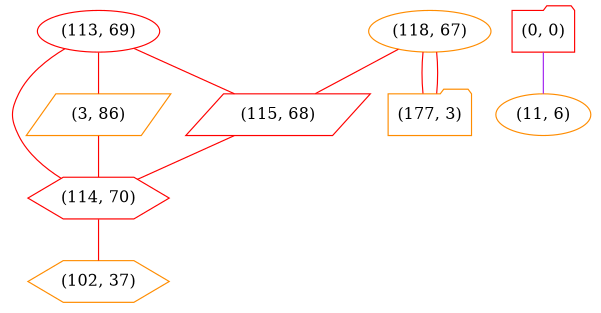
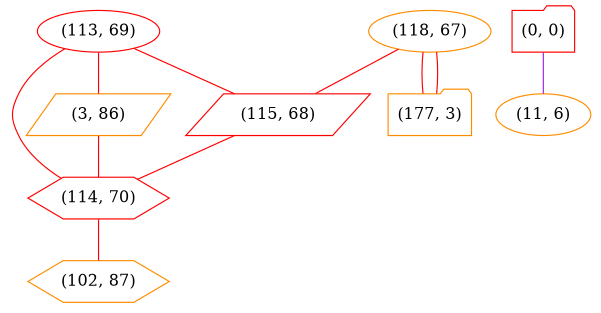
(99, 281) -> (99, 281)
